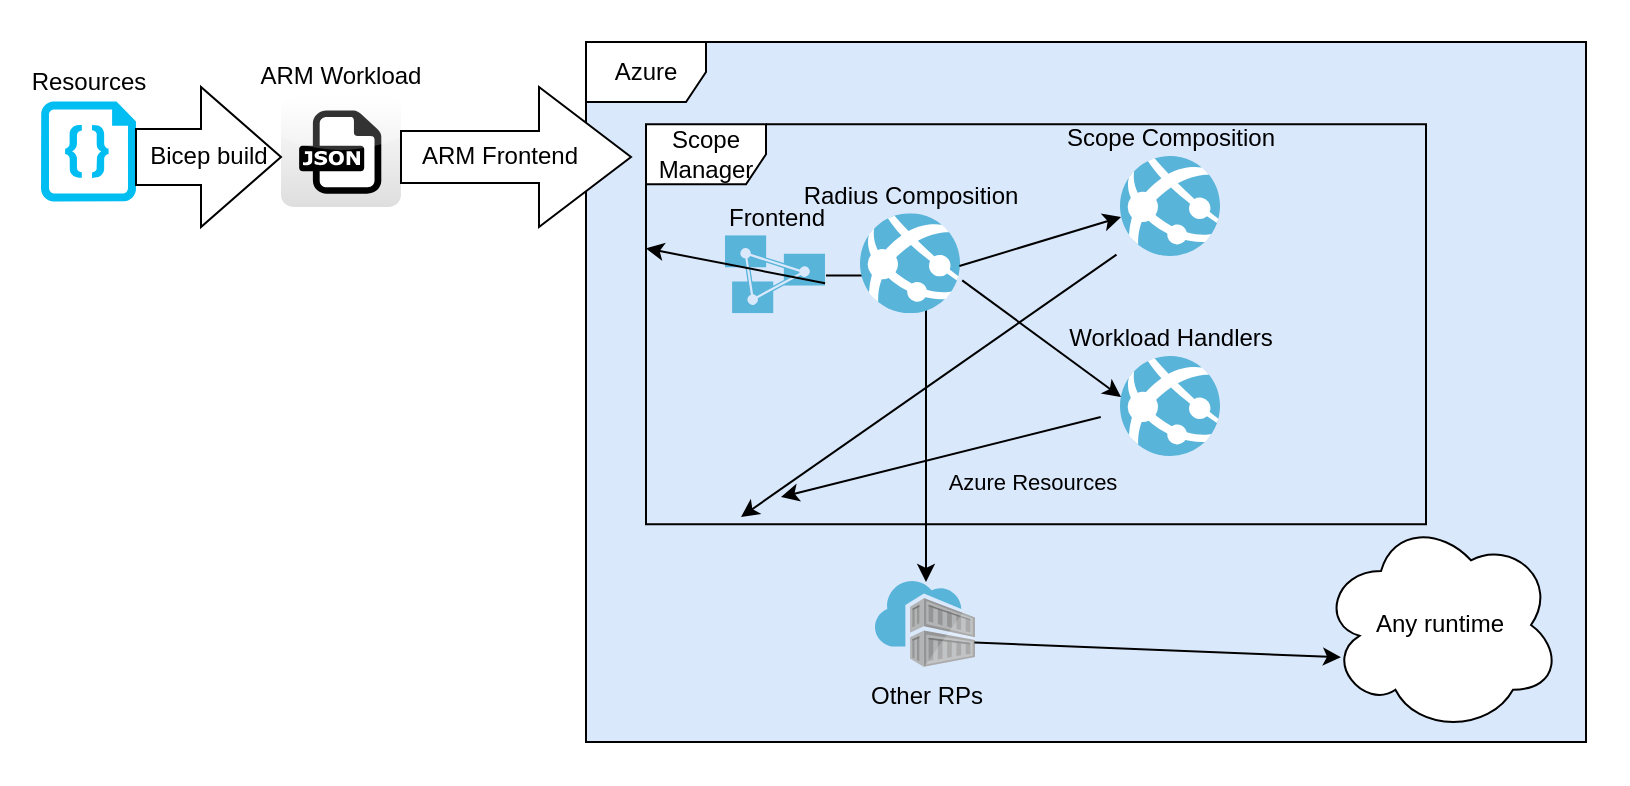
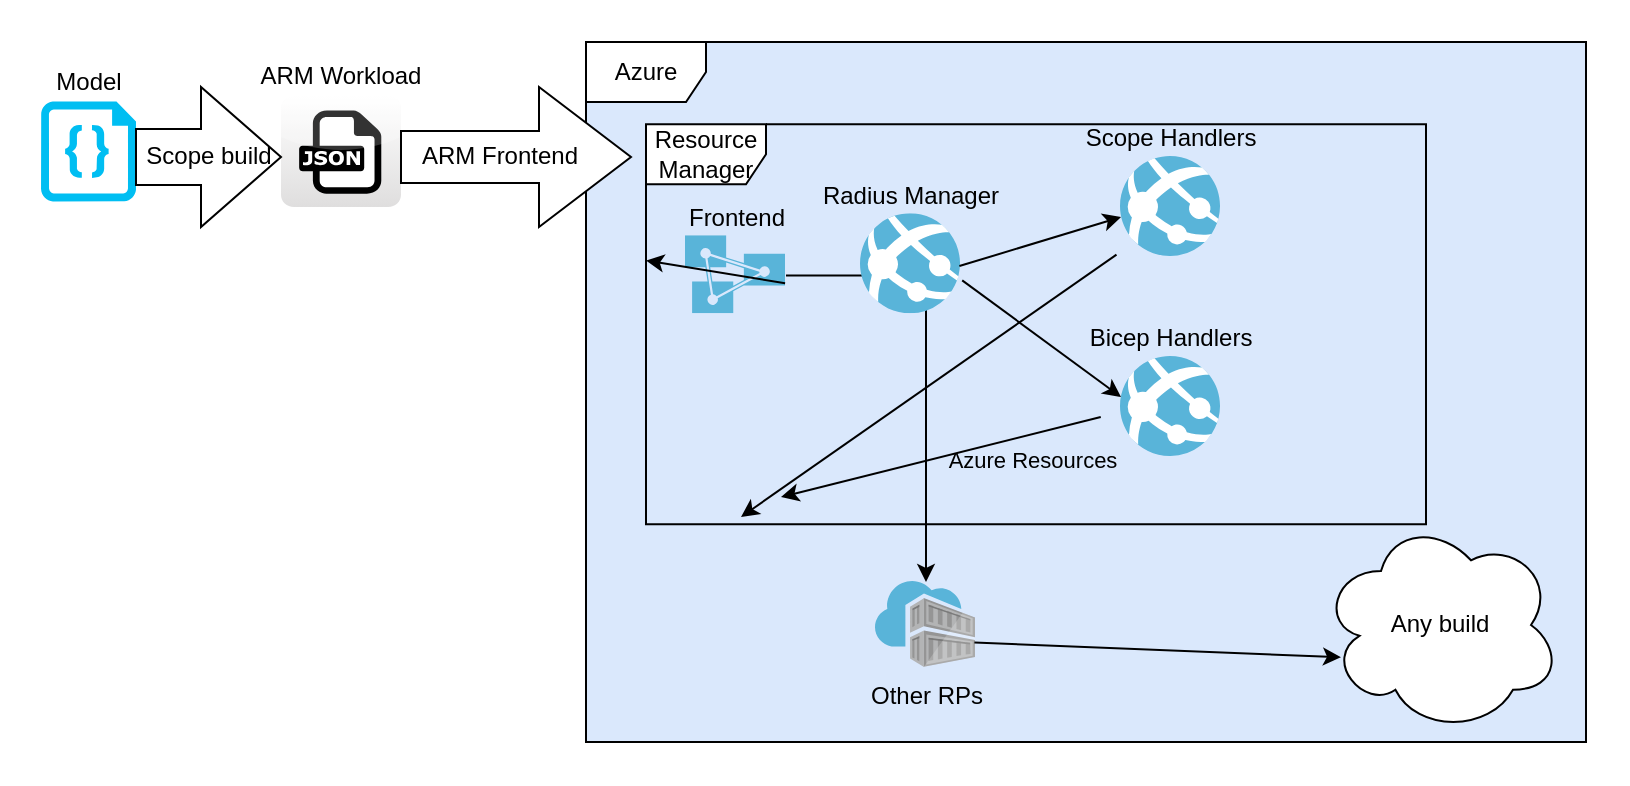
(90, 81) -> (90, 81)
(1172, 137) -> (1172, 137)
(707, 155) -> (707, 155)
(210, 157) -> (210, 157)
(912, 195) -> (912, 195)
(776, 275) -> (736, 275)
(1172, 337) -> (1172, 337)
(1441, 625) -> (1441, 625)
